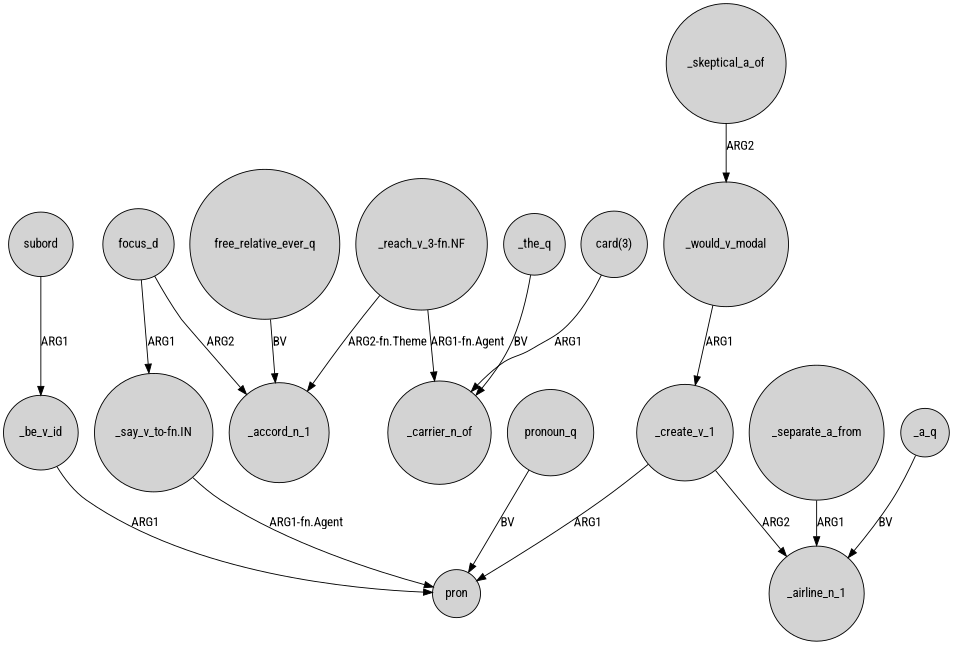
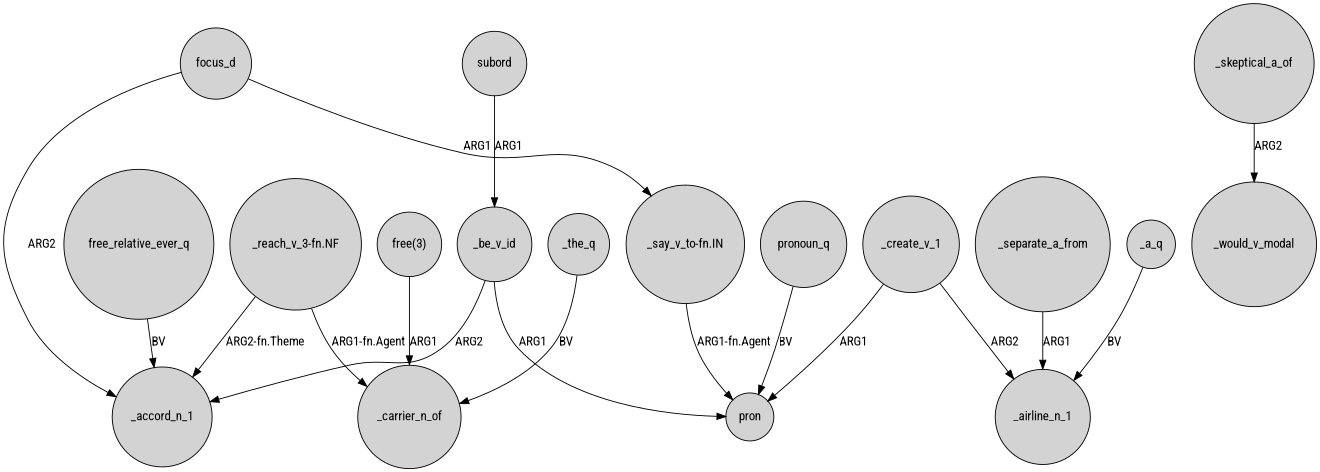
(614, 244) -> (409, 244)
(705, 341) -> none
none -> (370, 363)
